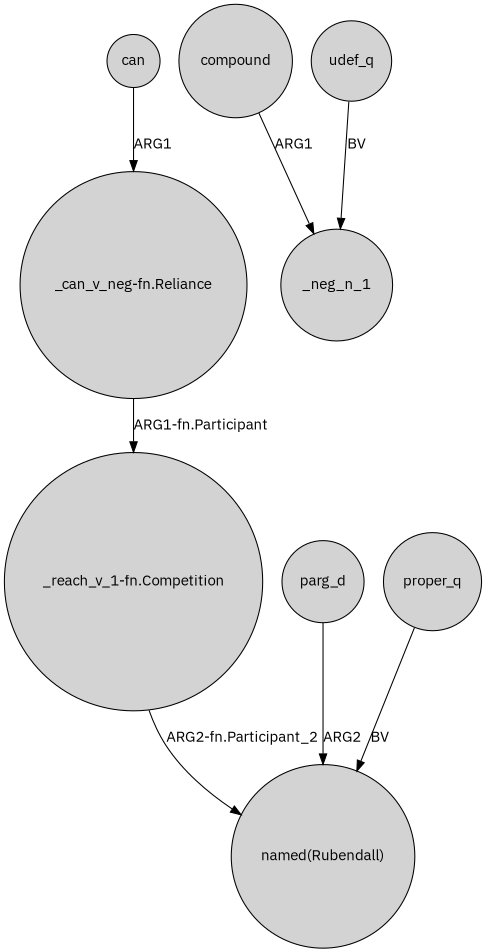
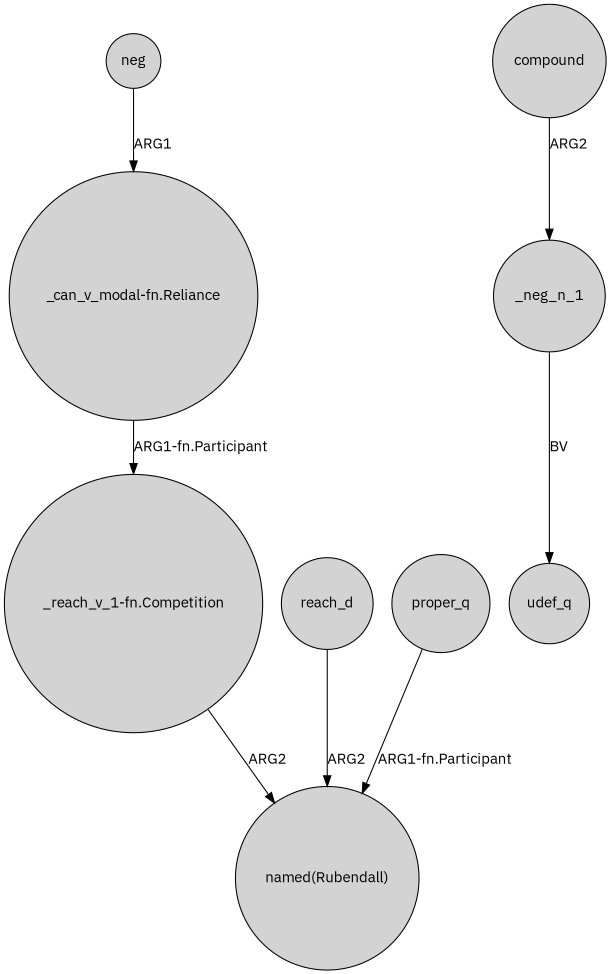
(134, 61) -> (134, 61)
(294, 145) -> (569, 145)
(345, 160) -> (549, 452)
(134, 285) -> (134, 296)
(323, 582) -> (327, 604)
(242, 738) -> (268, 760)
(380, 738) -> (445, 760)
